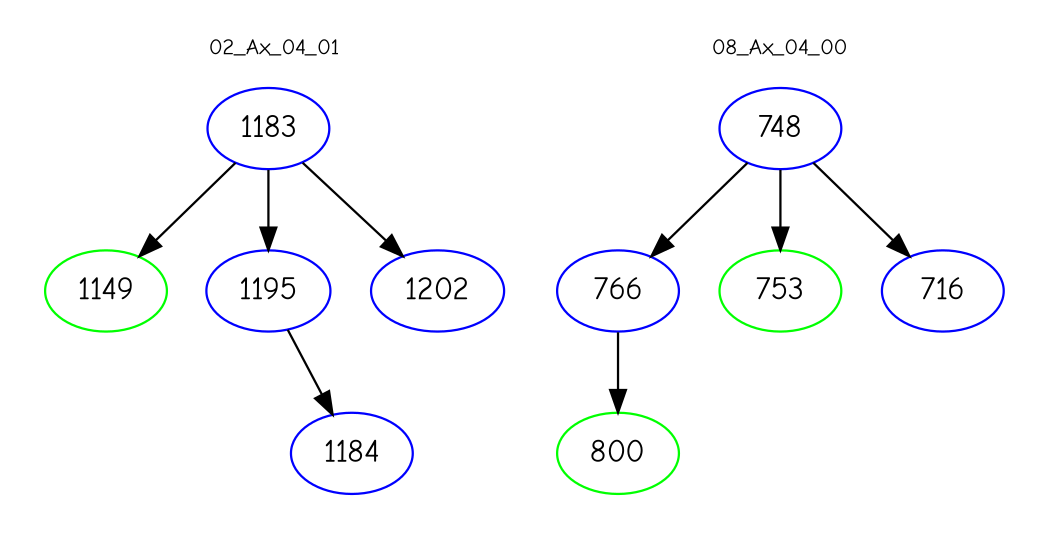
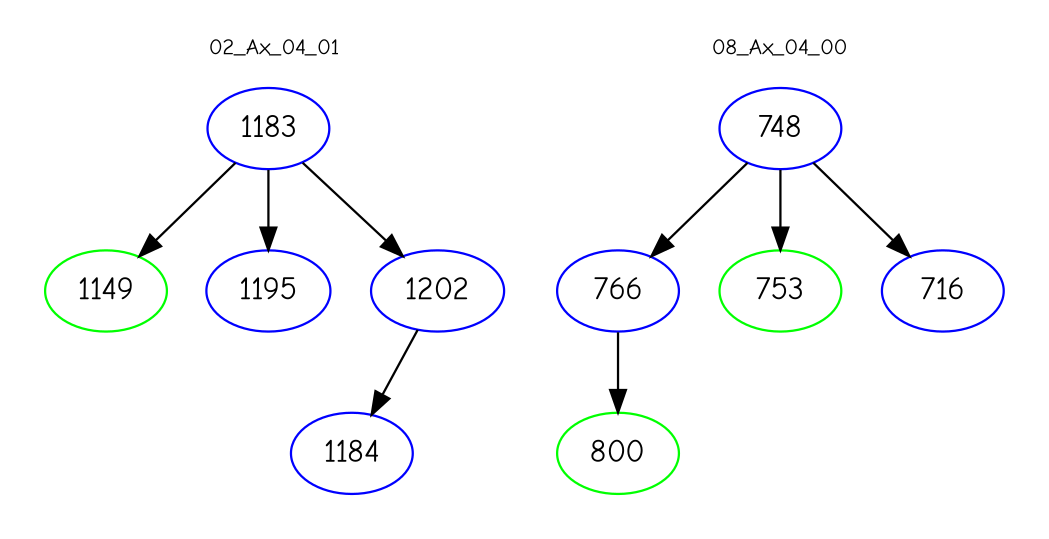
(305, 362) -> (400, 362)
